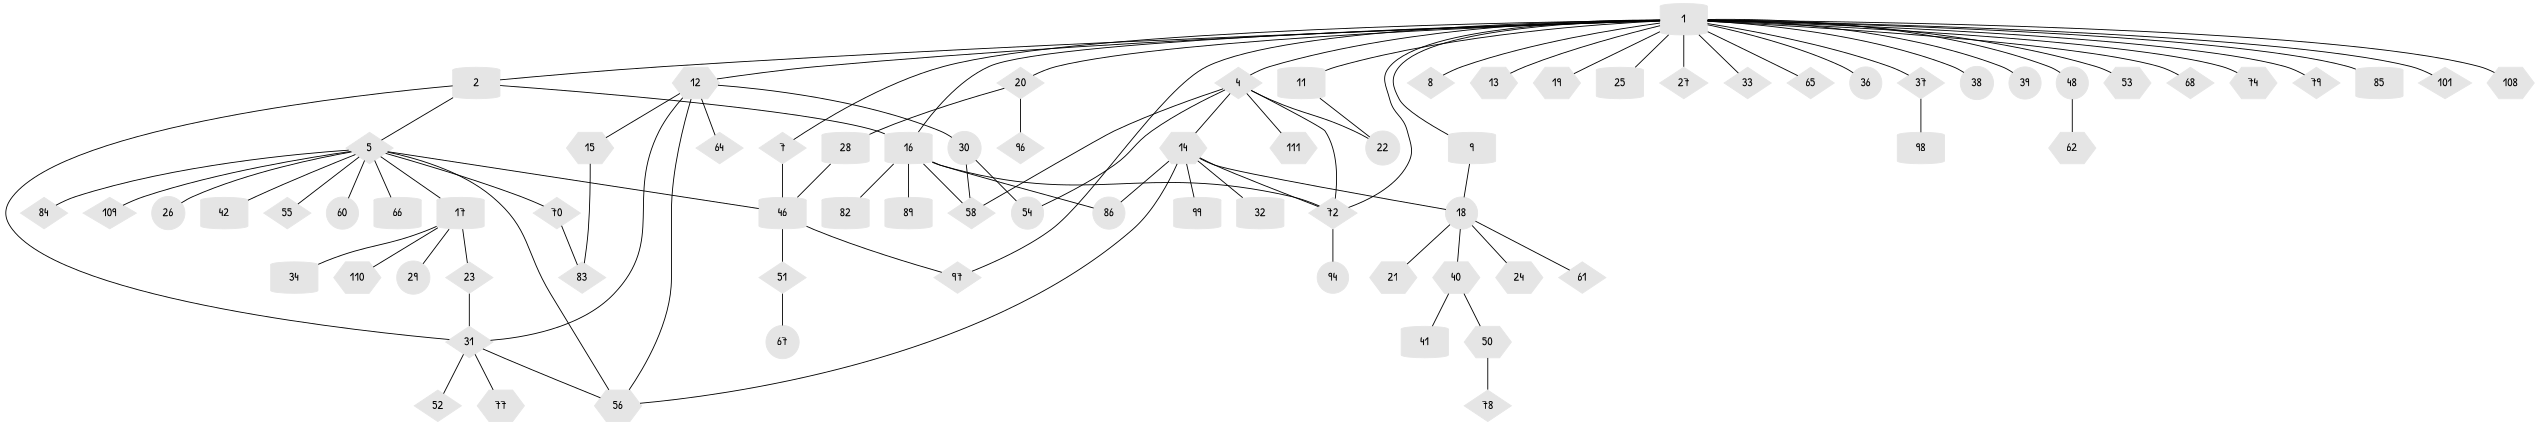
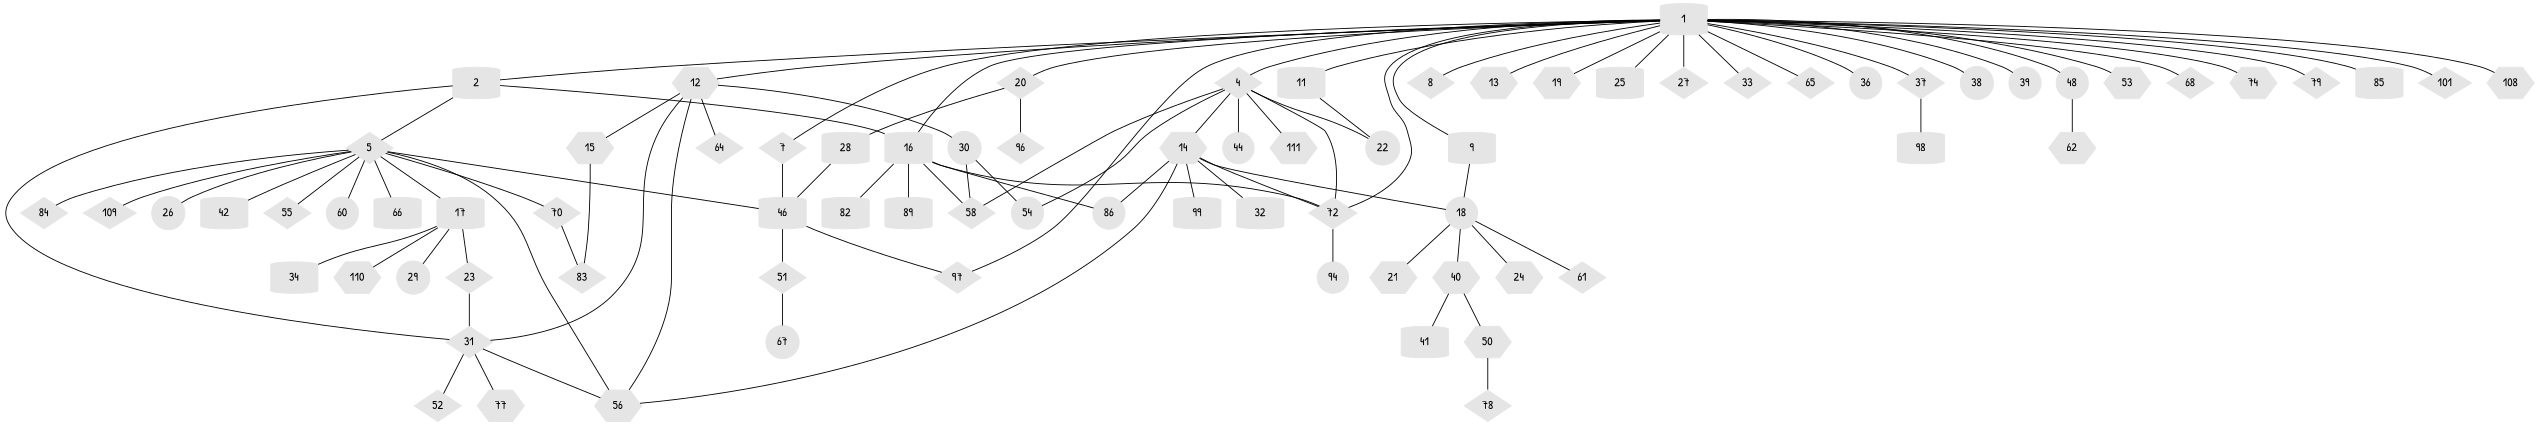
none -> (1238, 148)
